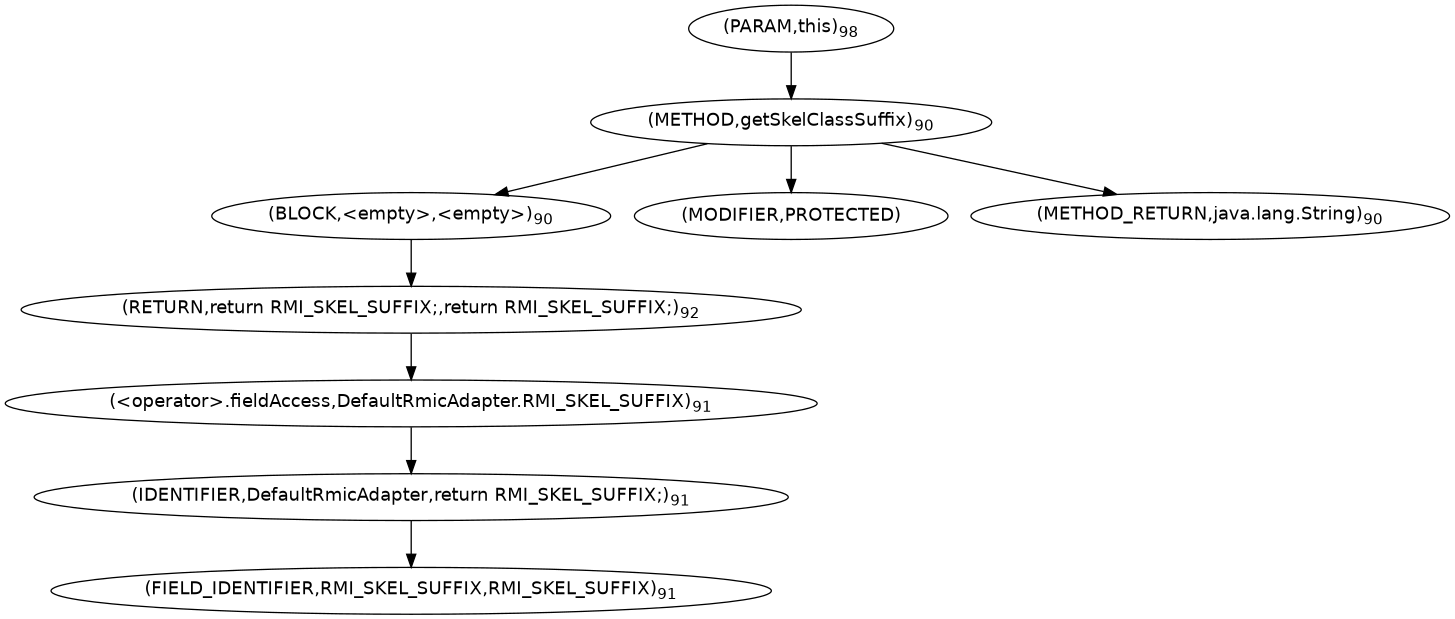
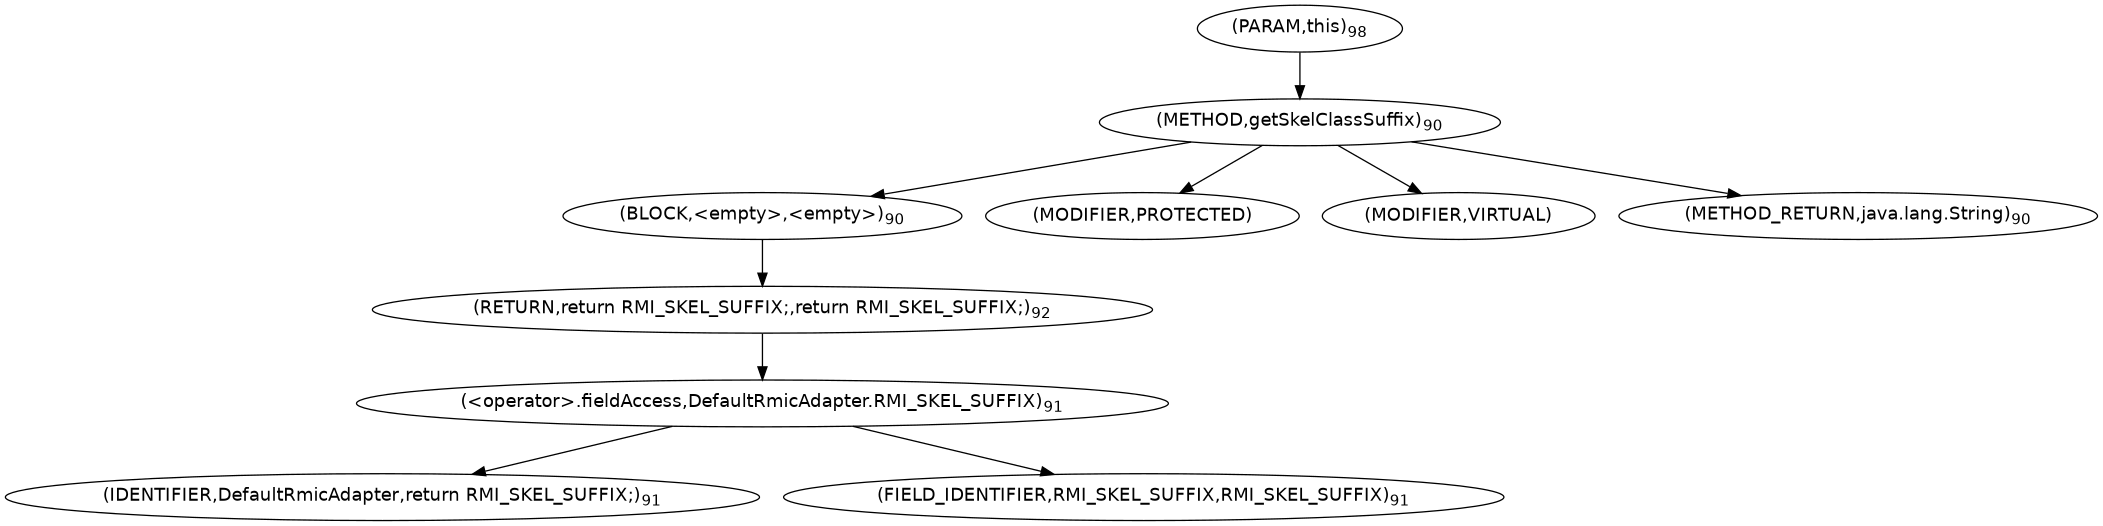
none -> (1459, 216)
(411, 538) -> (947, 449)
